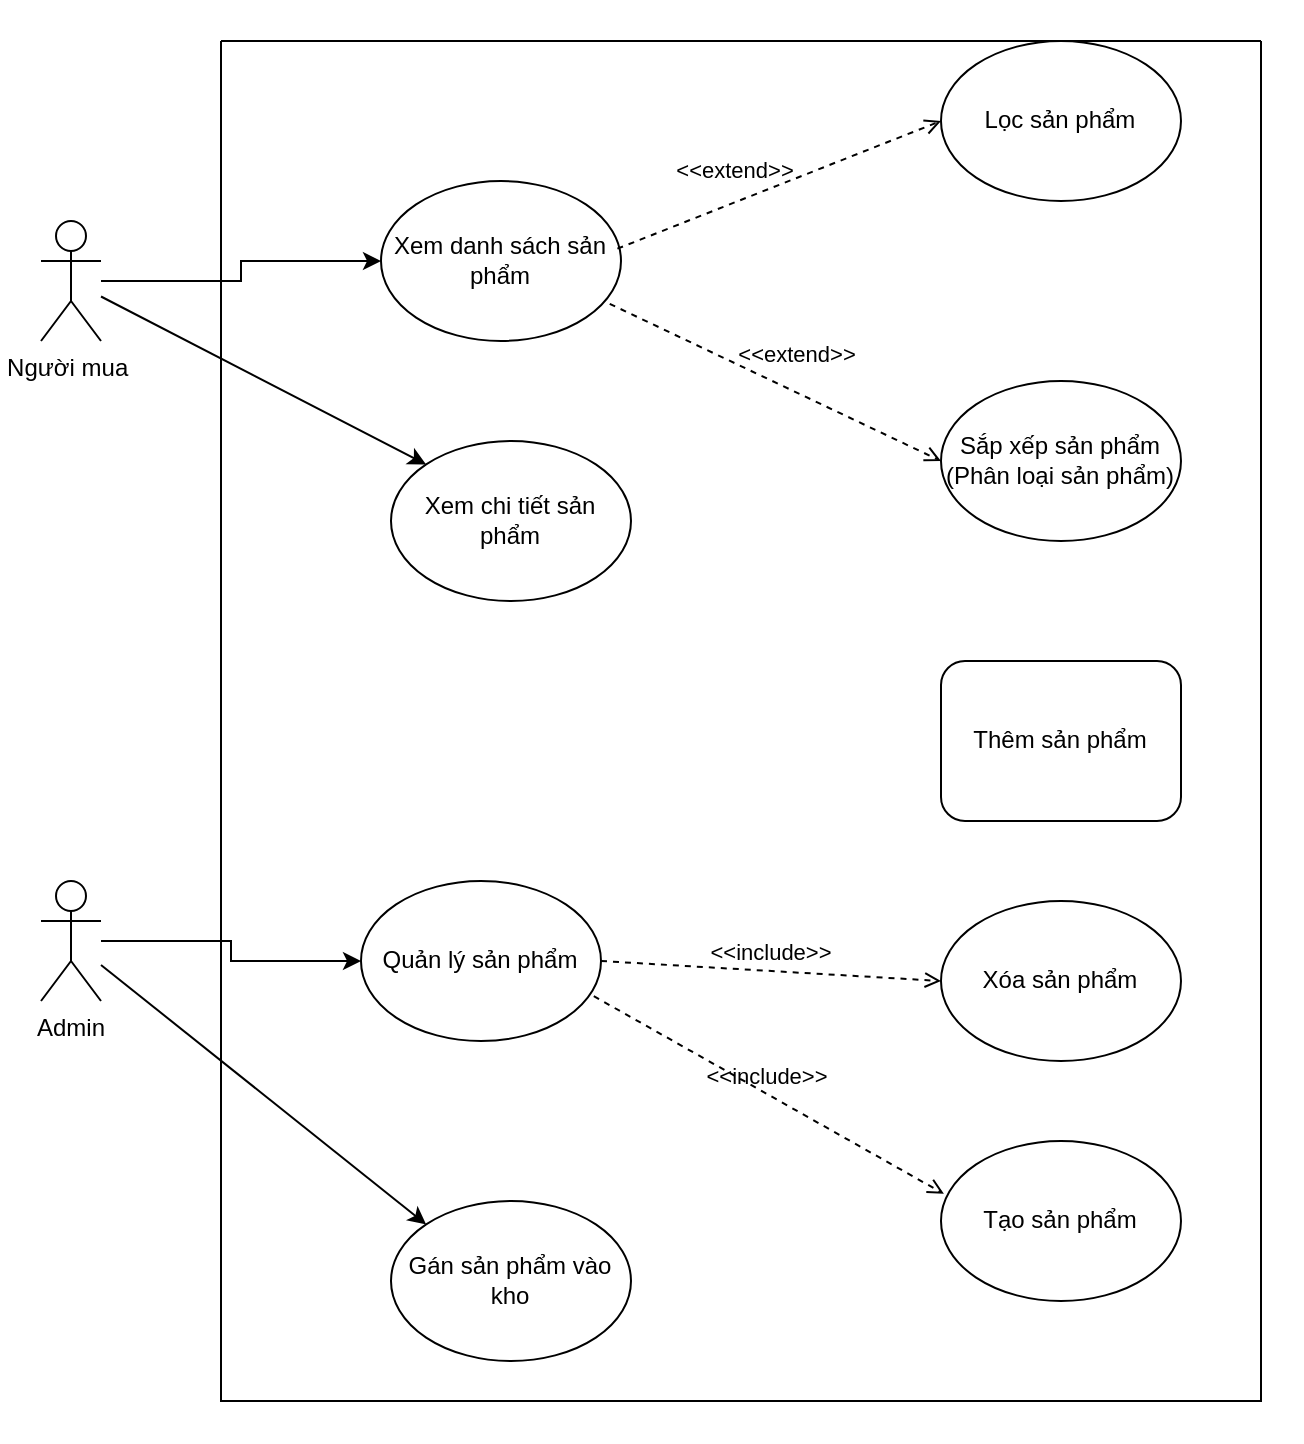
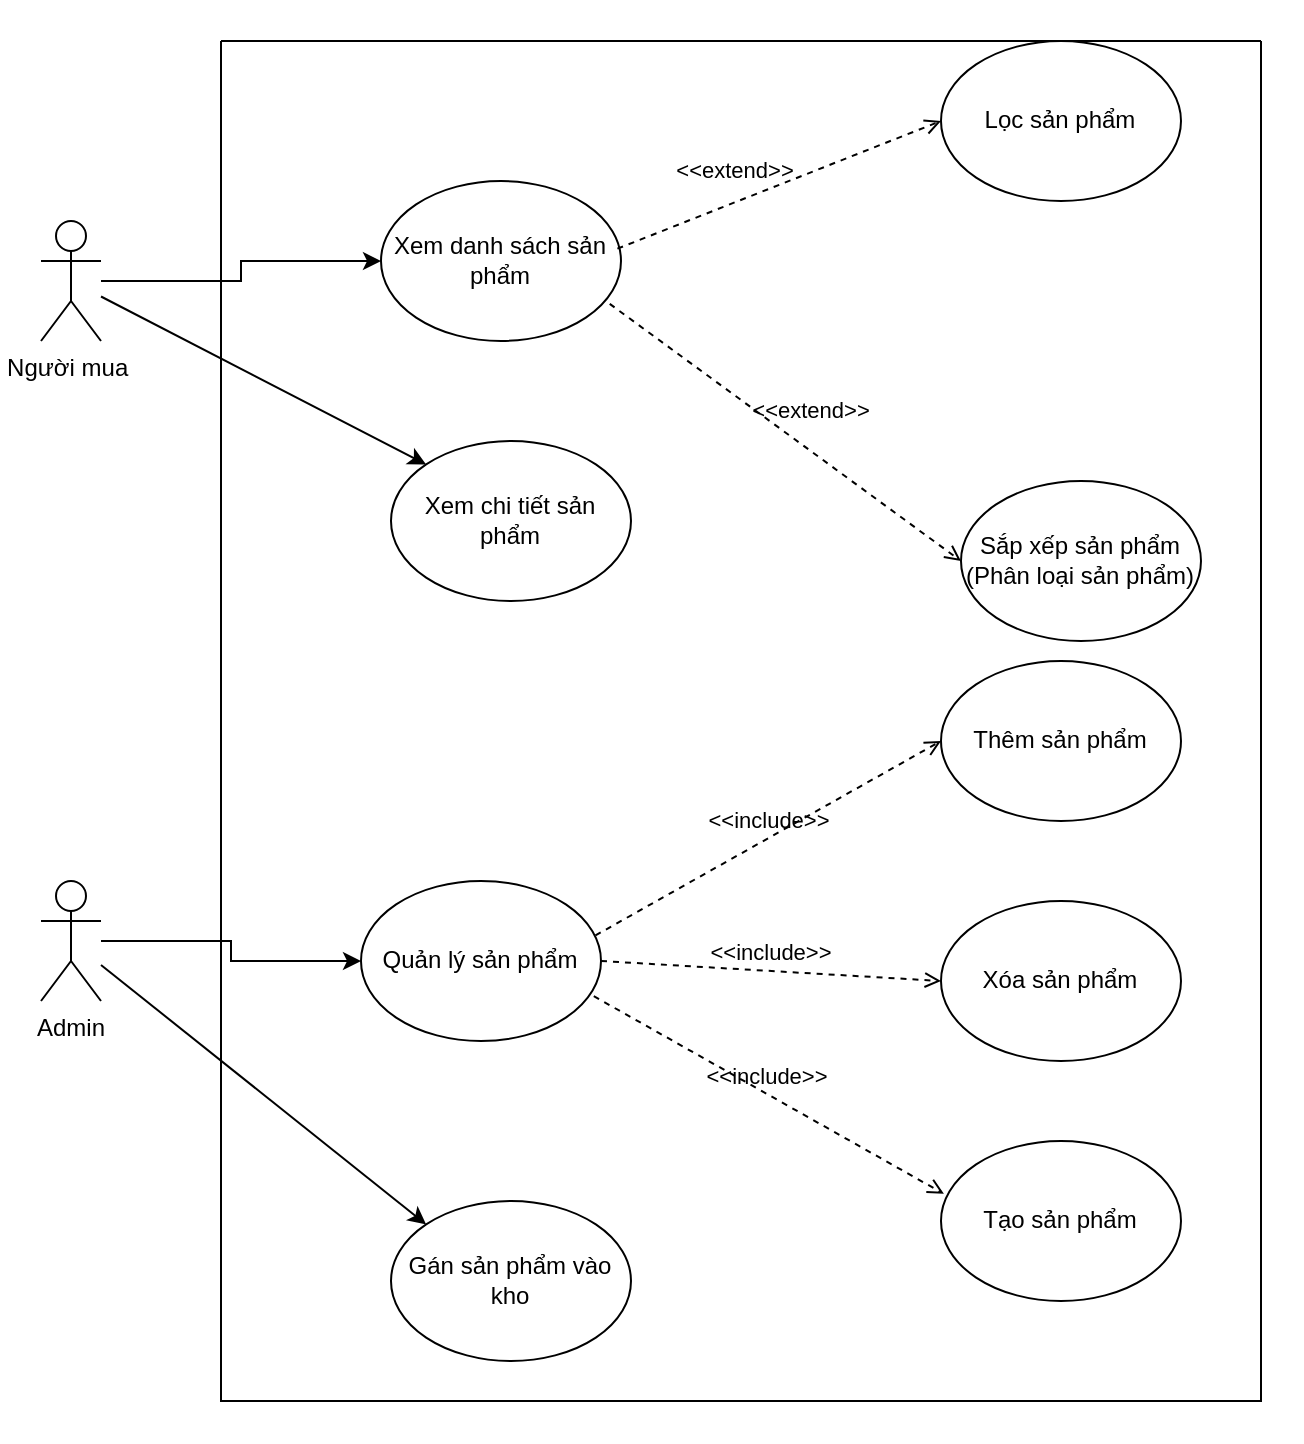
(1061, 461) -> (1081, 561)
(1061, 741) -> (1061, 741)
none -> (766, 840)
